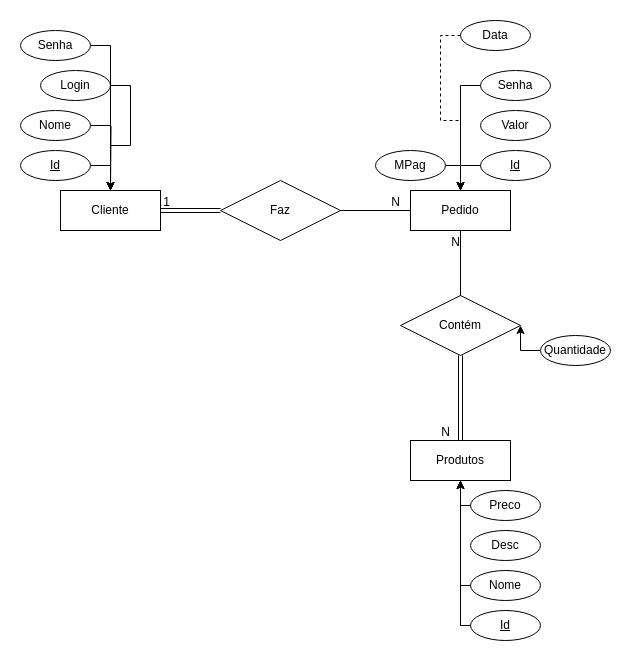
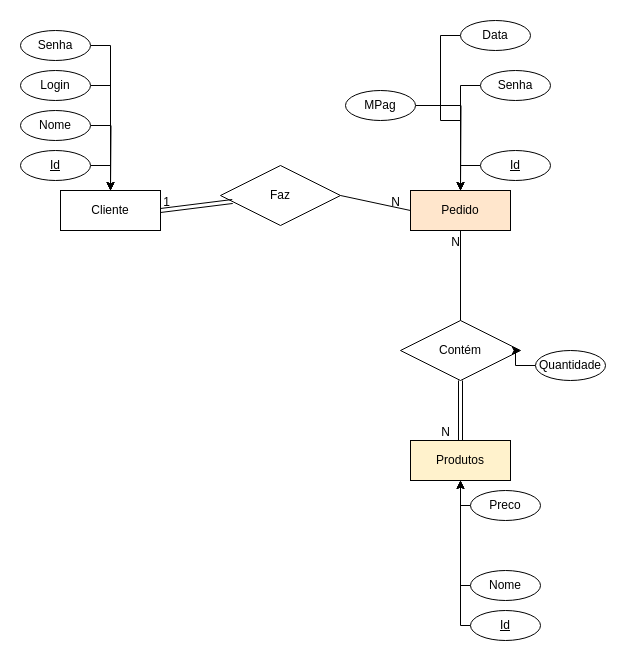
(441, 78) -> (441, 78)
(76, 86) -> (56, 86)
(516, 126) -> none
(411, 166) -> (381, 106)
(281, 211) -> (281, 196)
(461, 211) -> (461, 211)
(461, 326) -> (461, 351)
(576, 351) -> (571, 366)
(461, 461) -> (461, 461)
(506, 546) -> none
